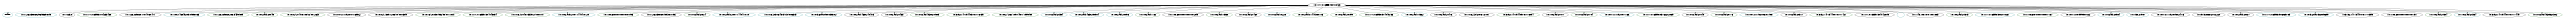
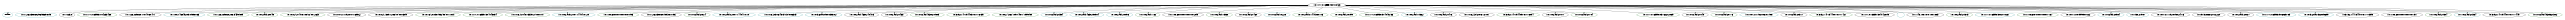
(1617, 15) -> none
(2358, 15) -> (2358, 15)
